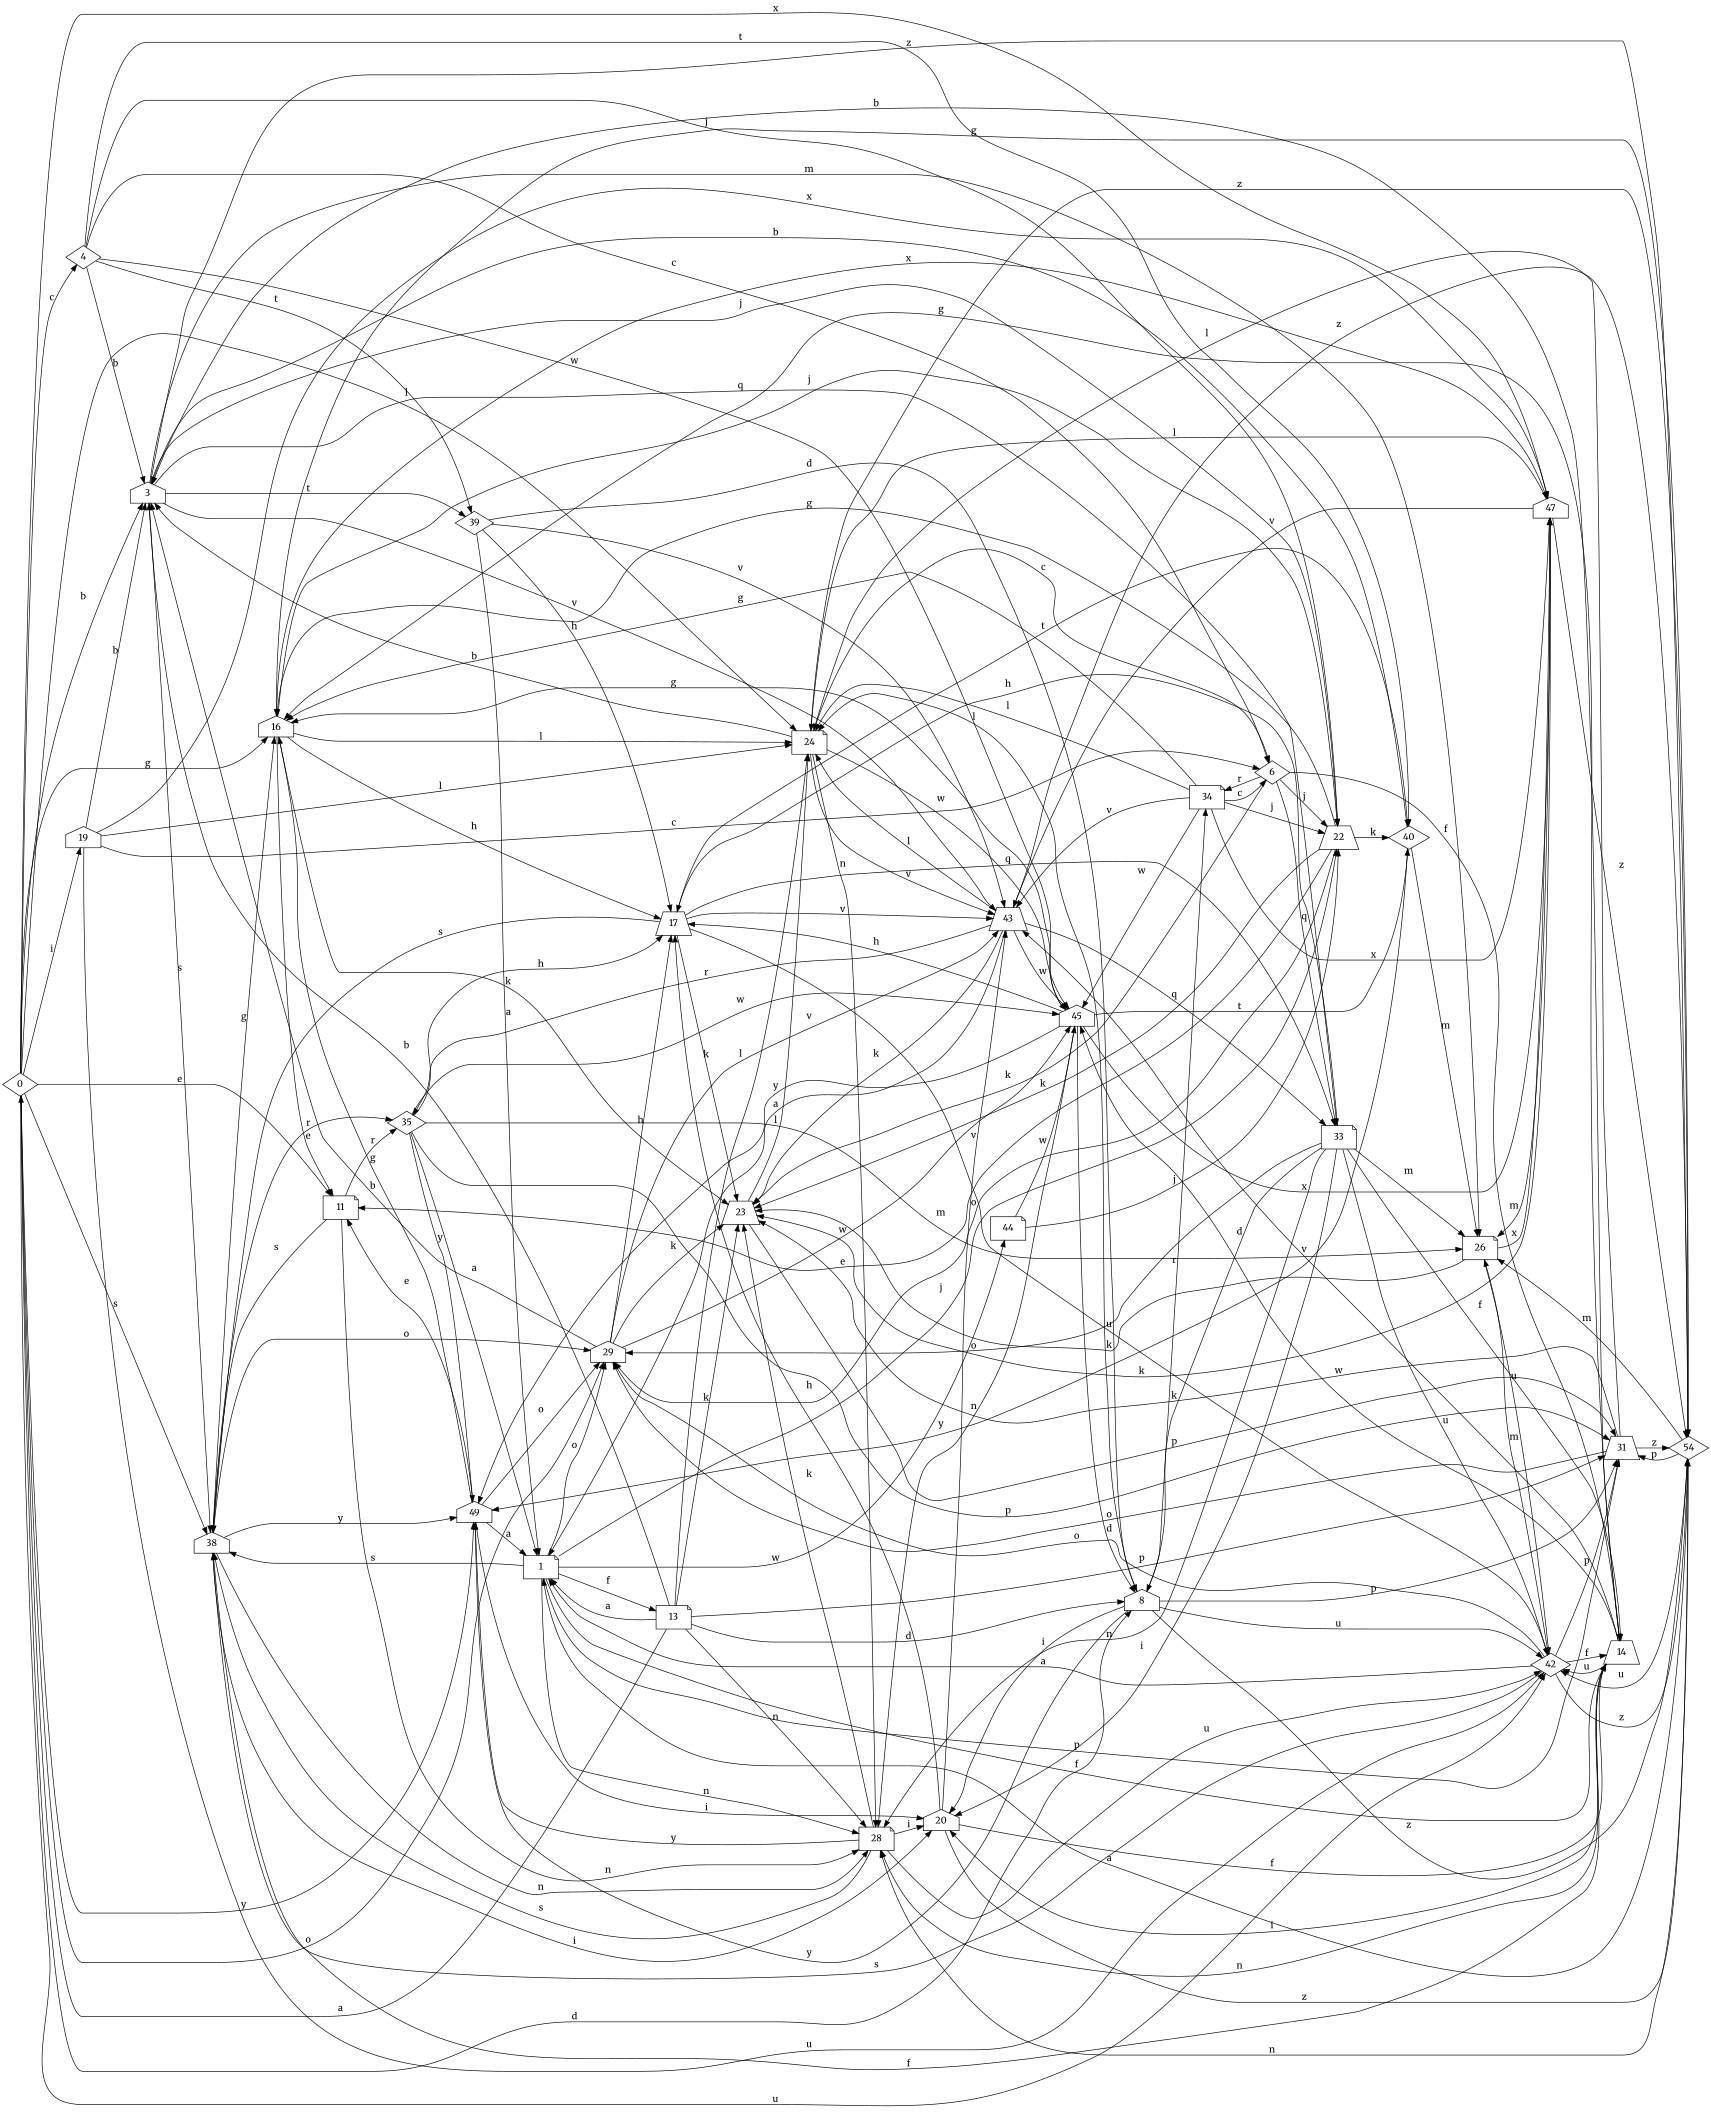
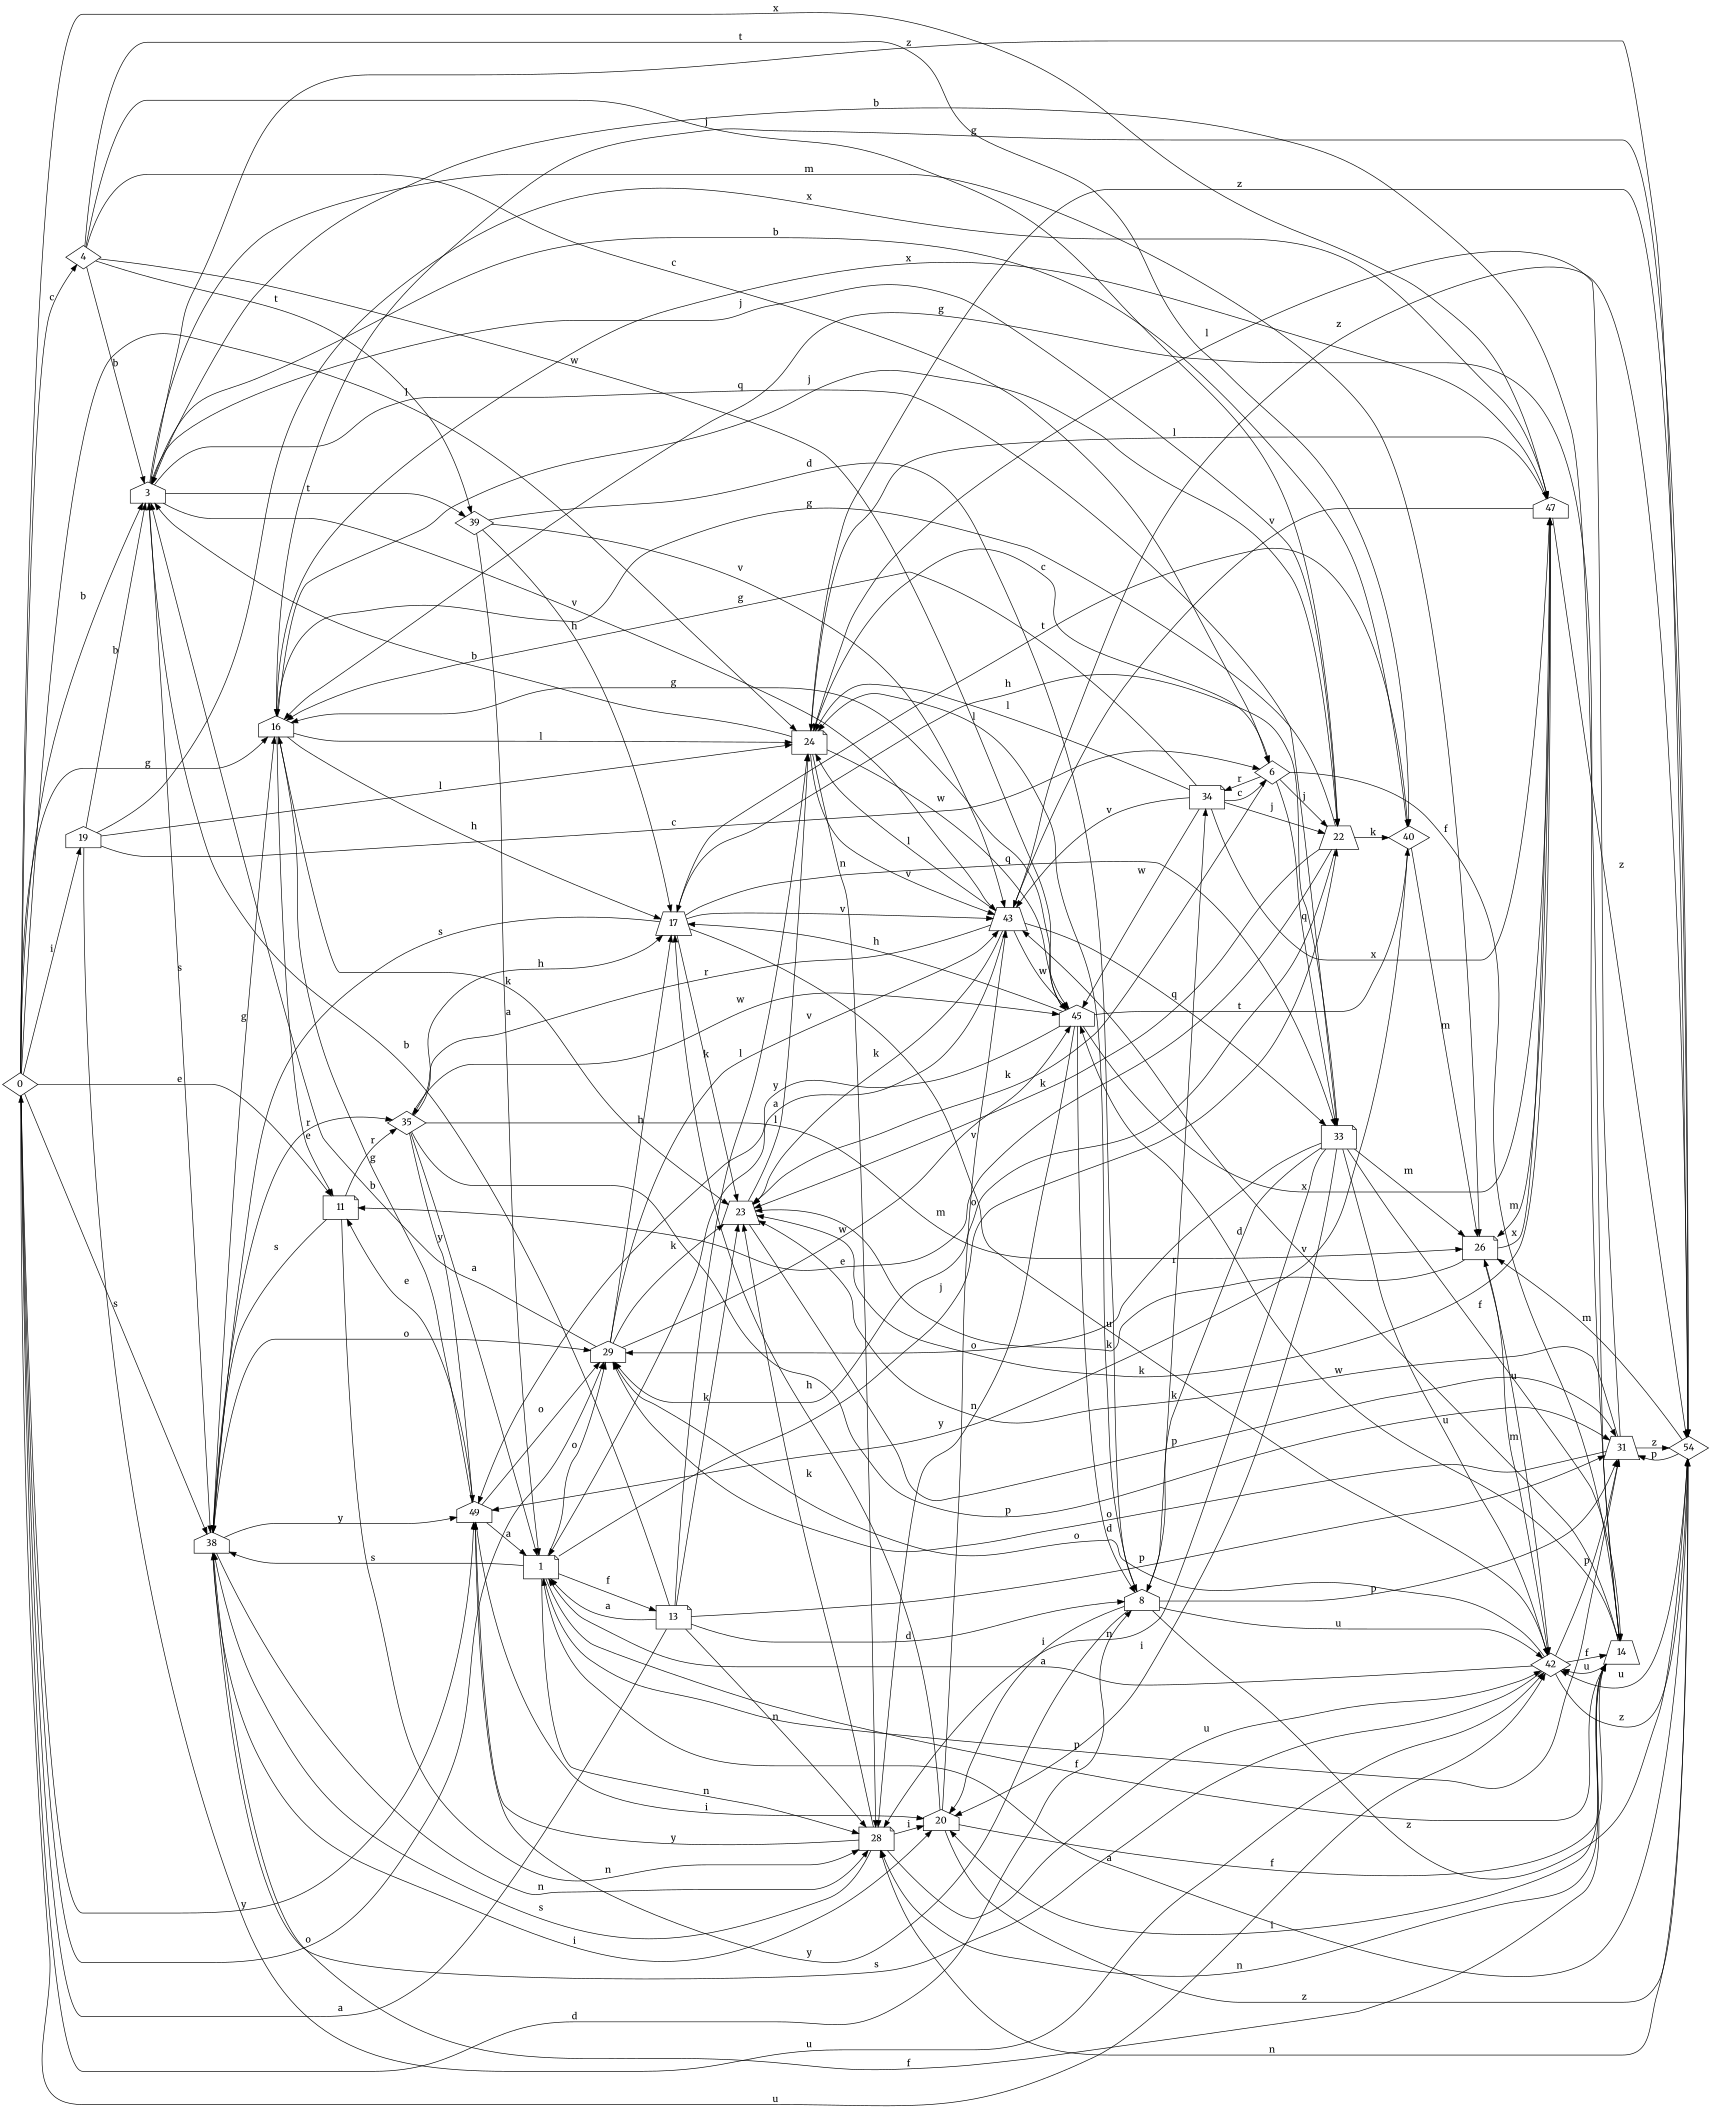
(1008, 1228) -> none
